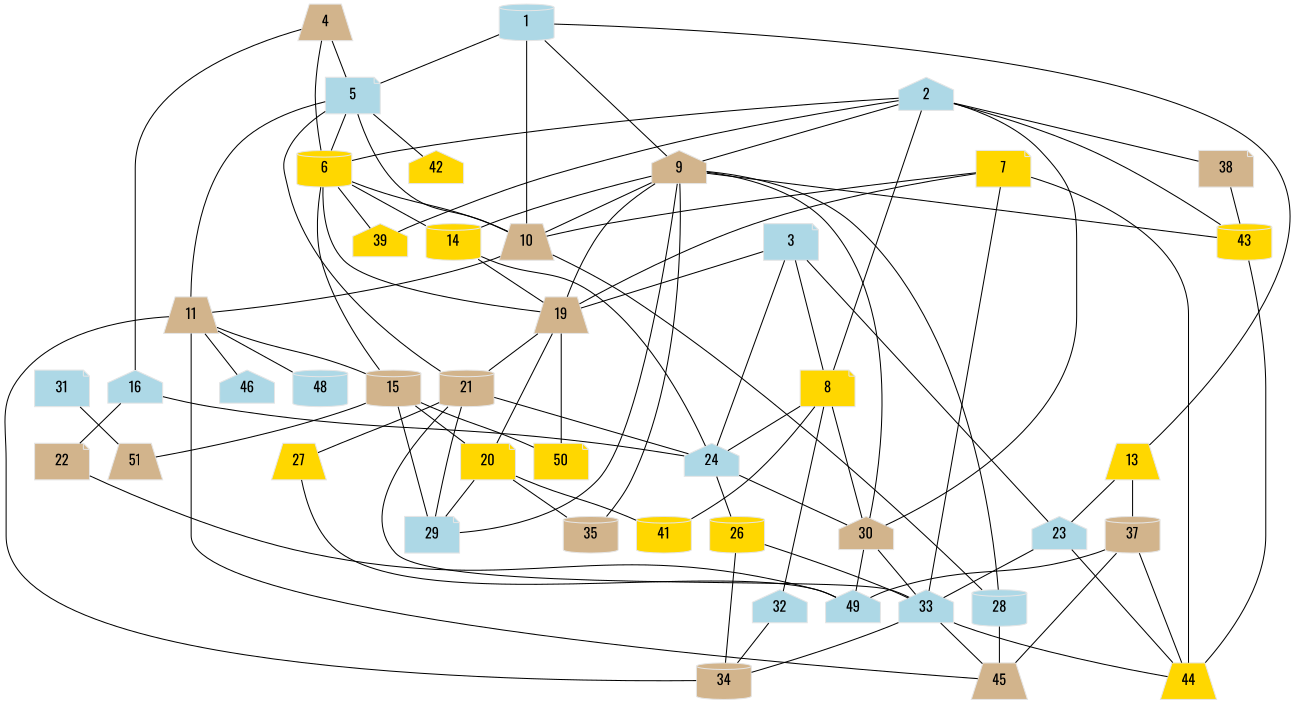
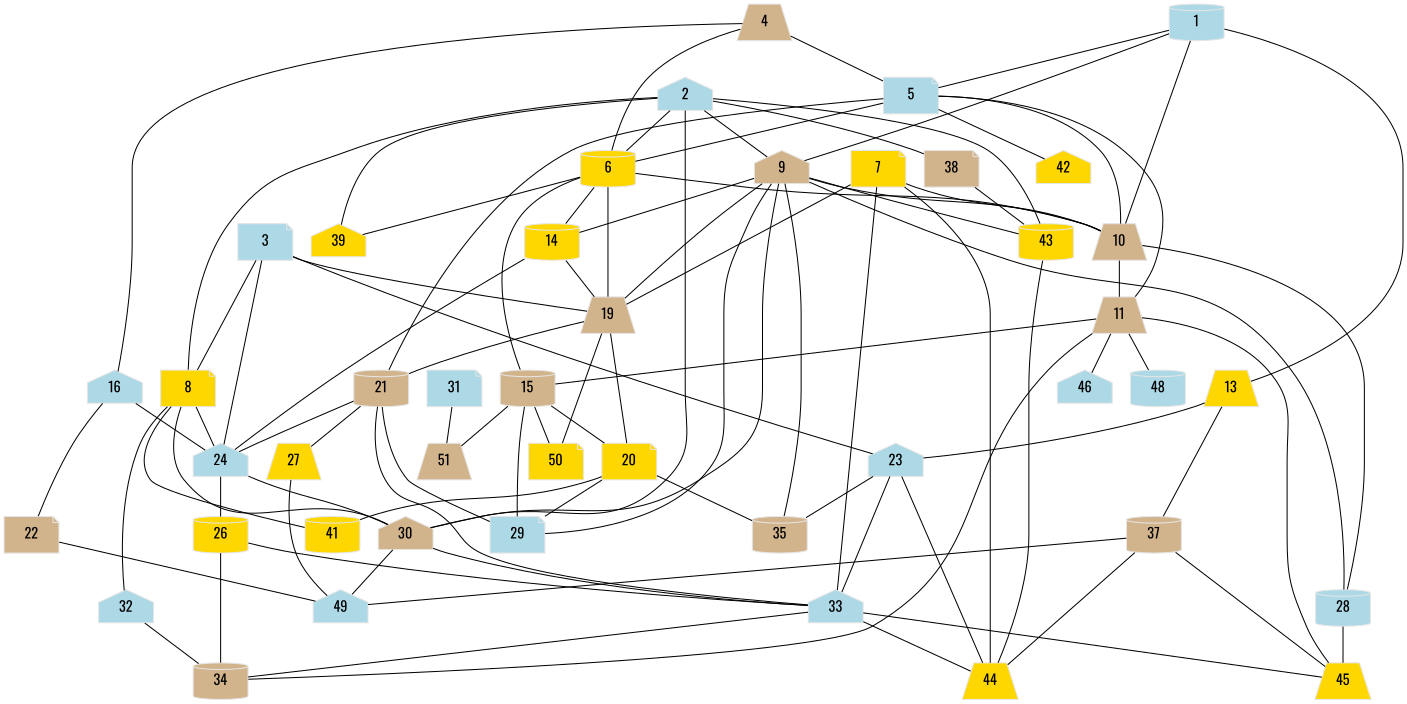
none -> (840, 497)
(999, 681) -> (1343, 681)
